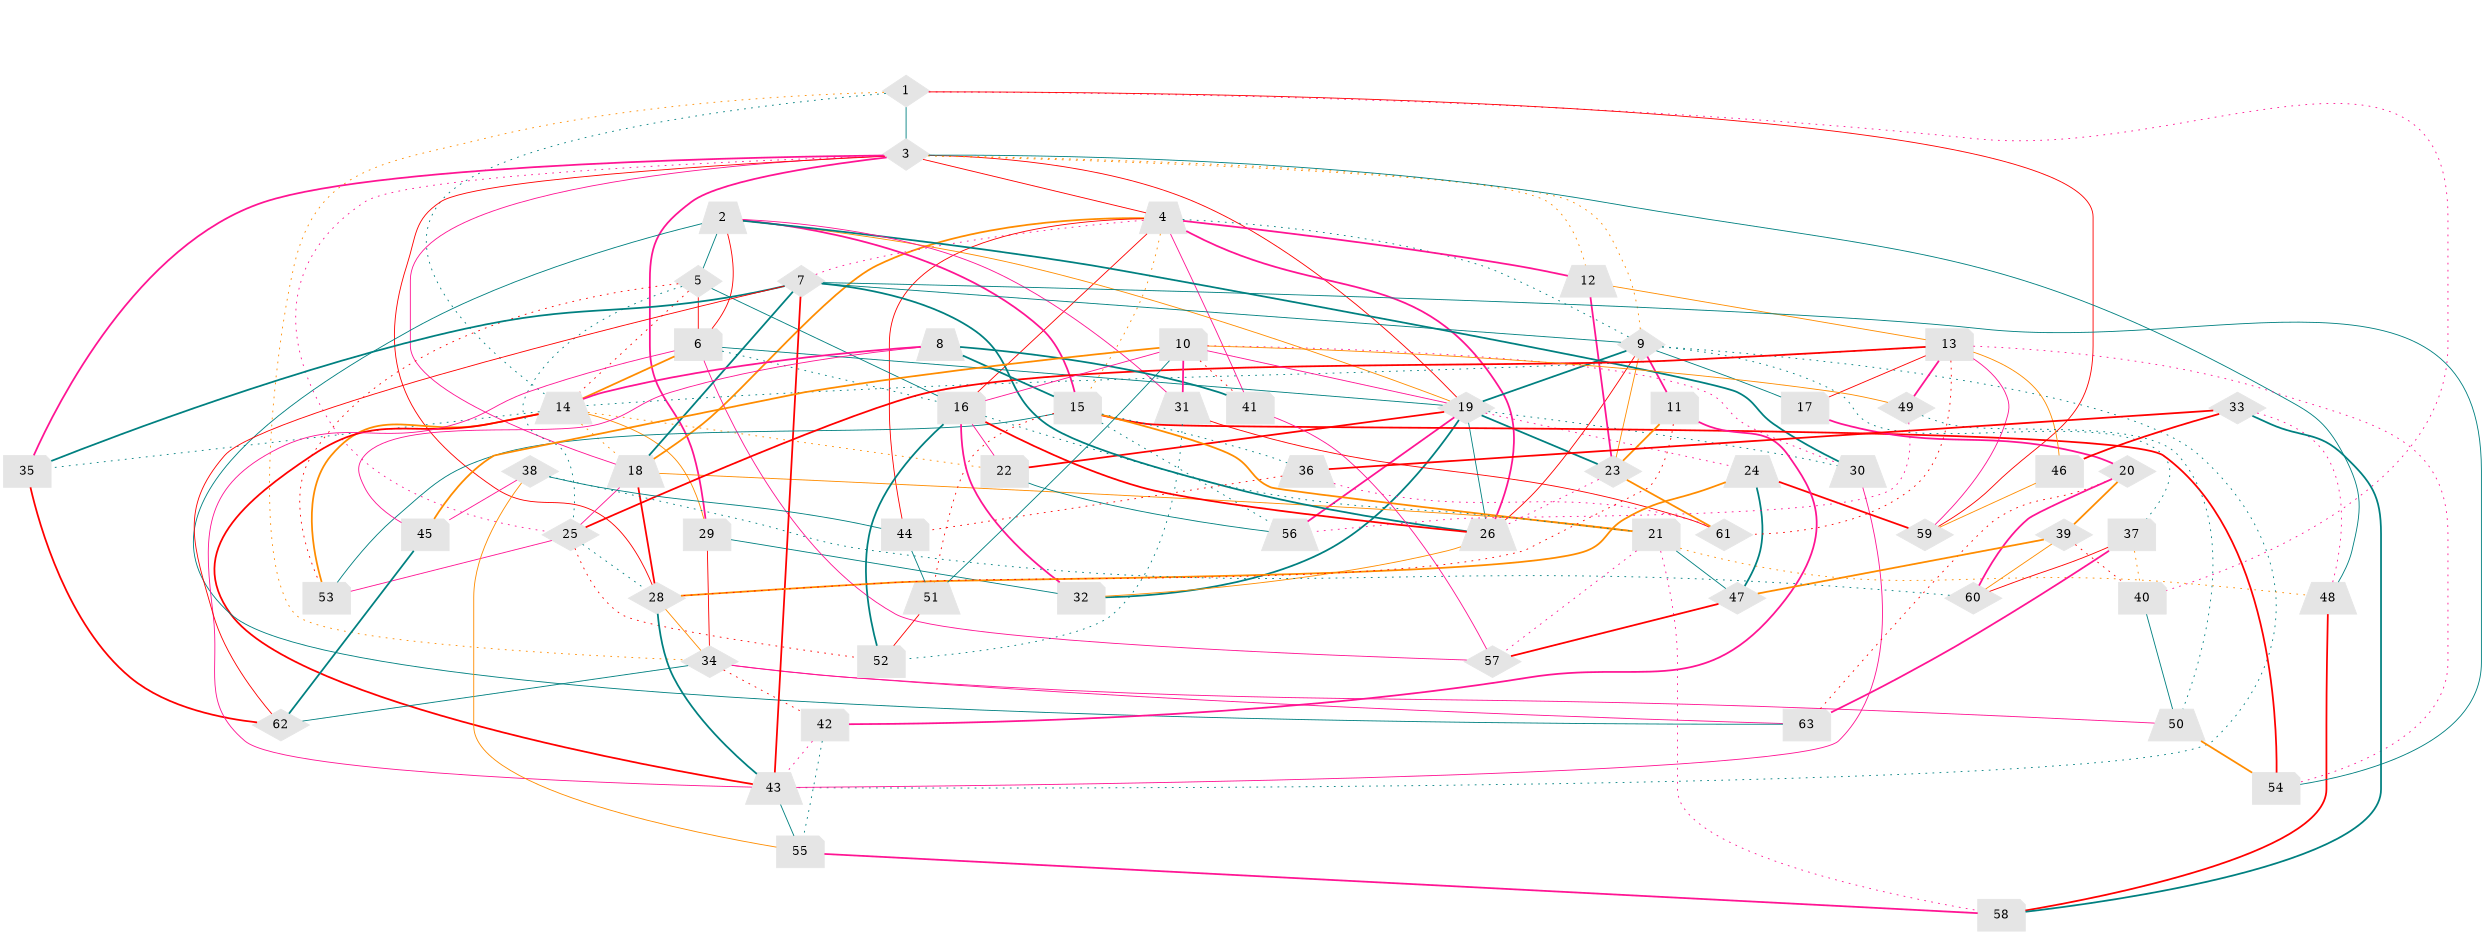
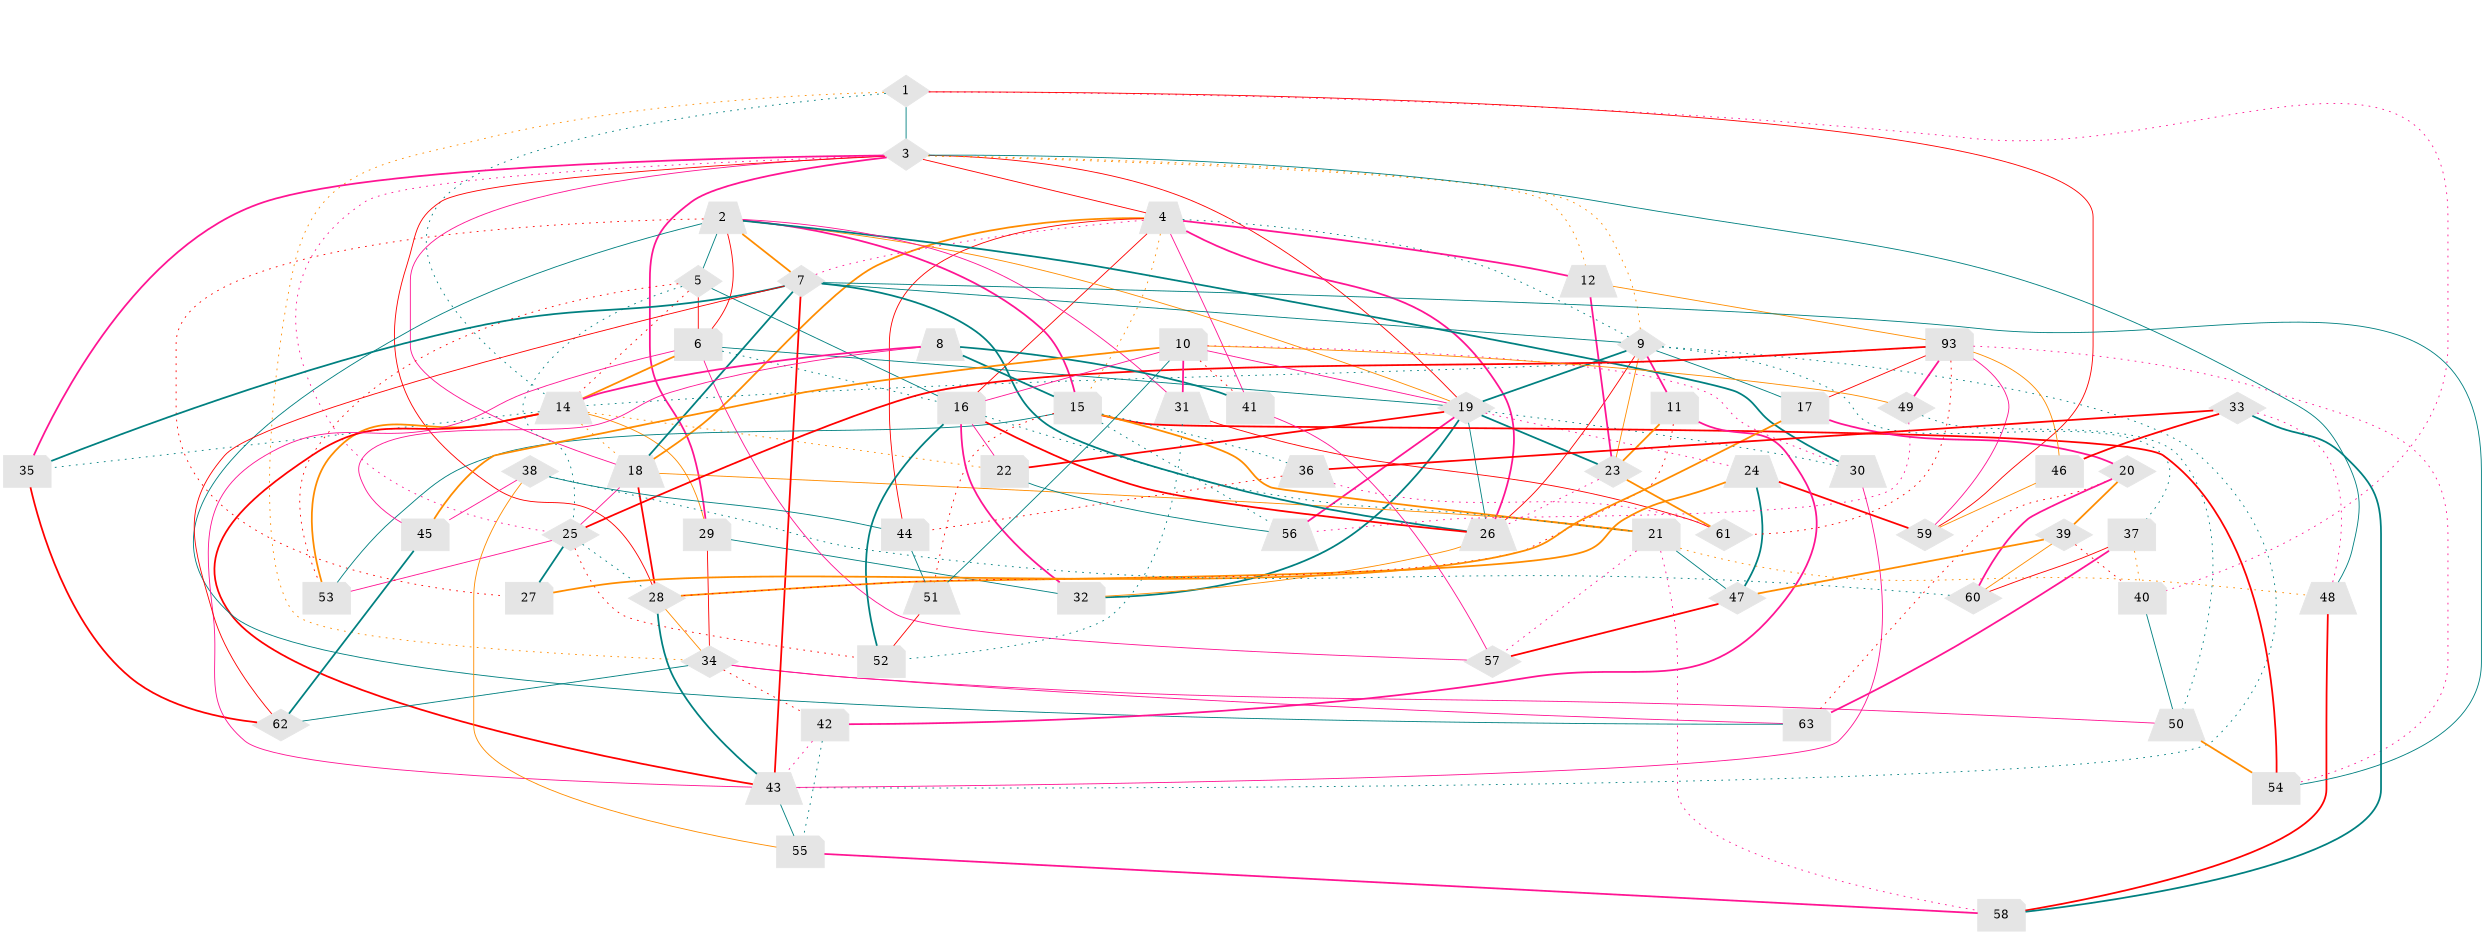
none -> (766, 253)
(1950, 345) -> (1950, 345)
none -> (529, 598)
